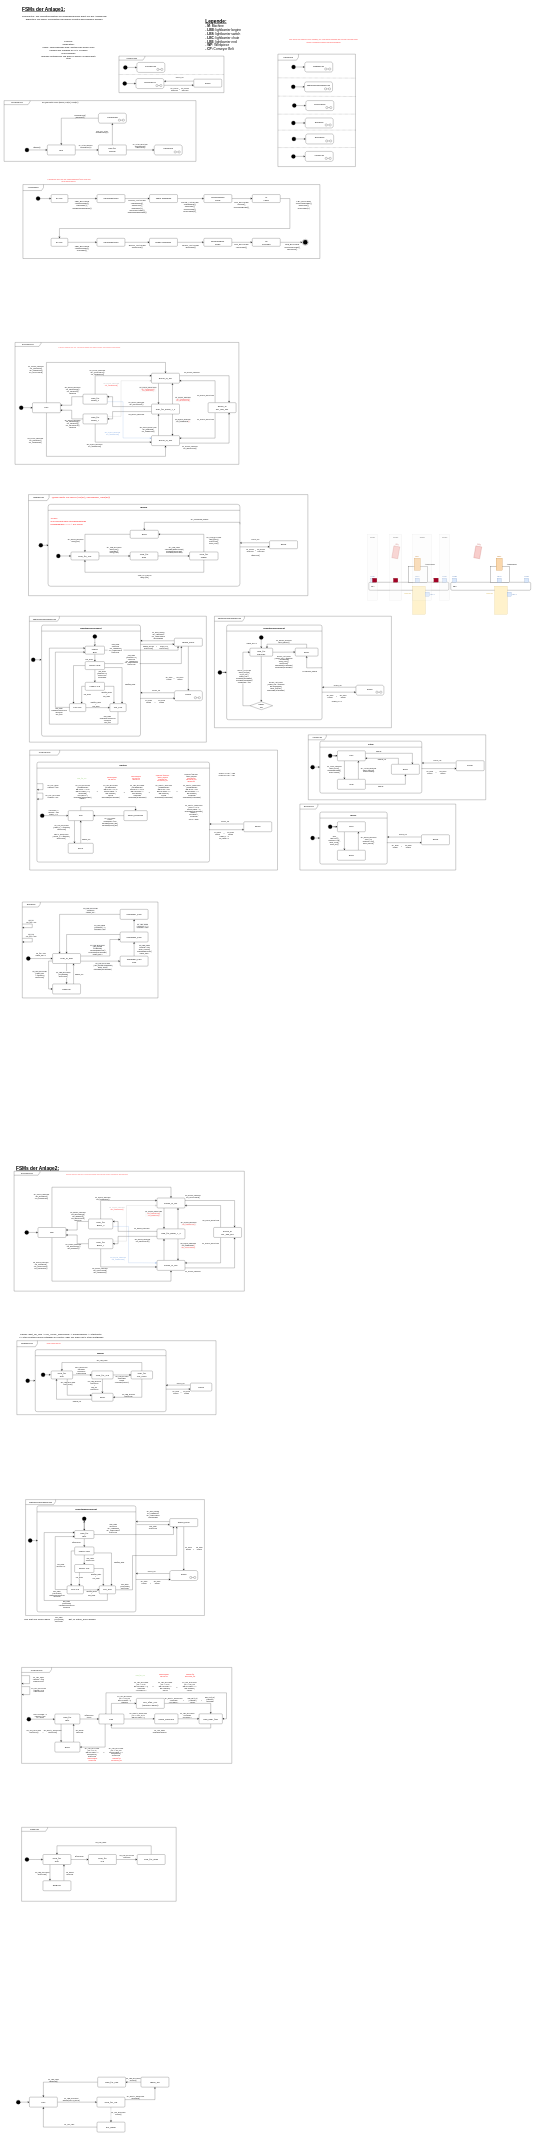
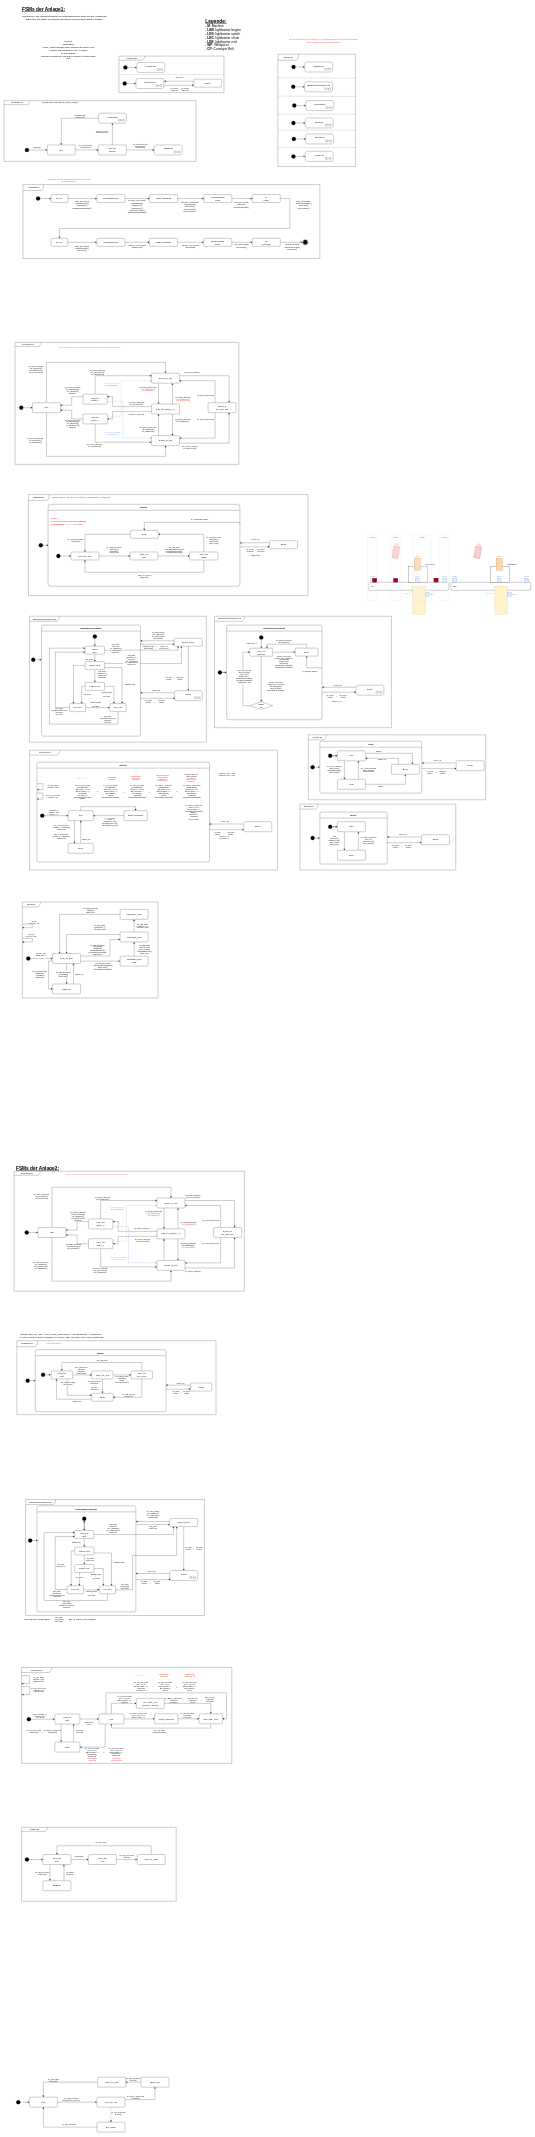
(31, 921) -> (34, 922)
(89, 1717) -> (89, 1724)
(69, 2126) -> (69, 2126)
